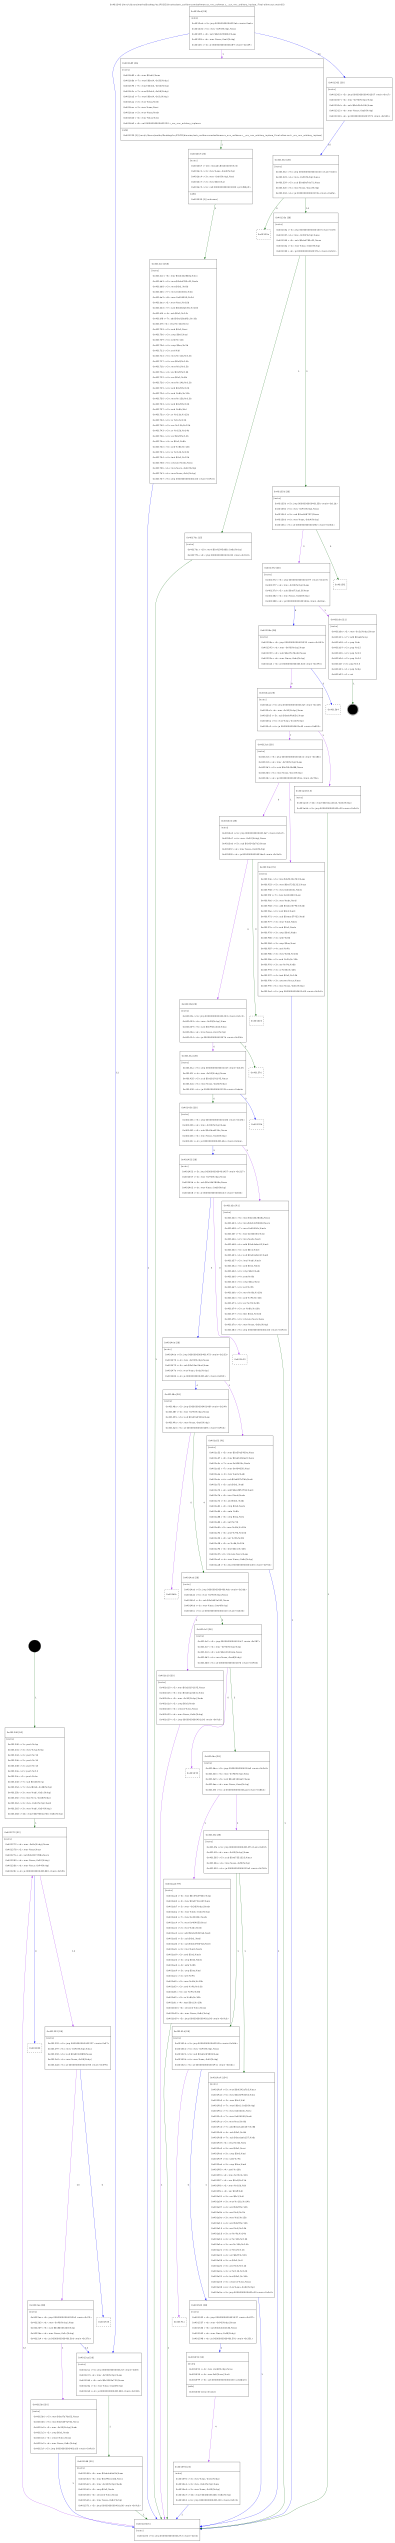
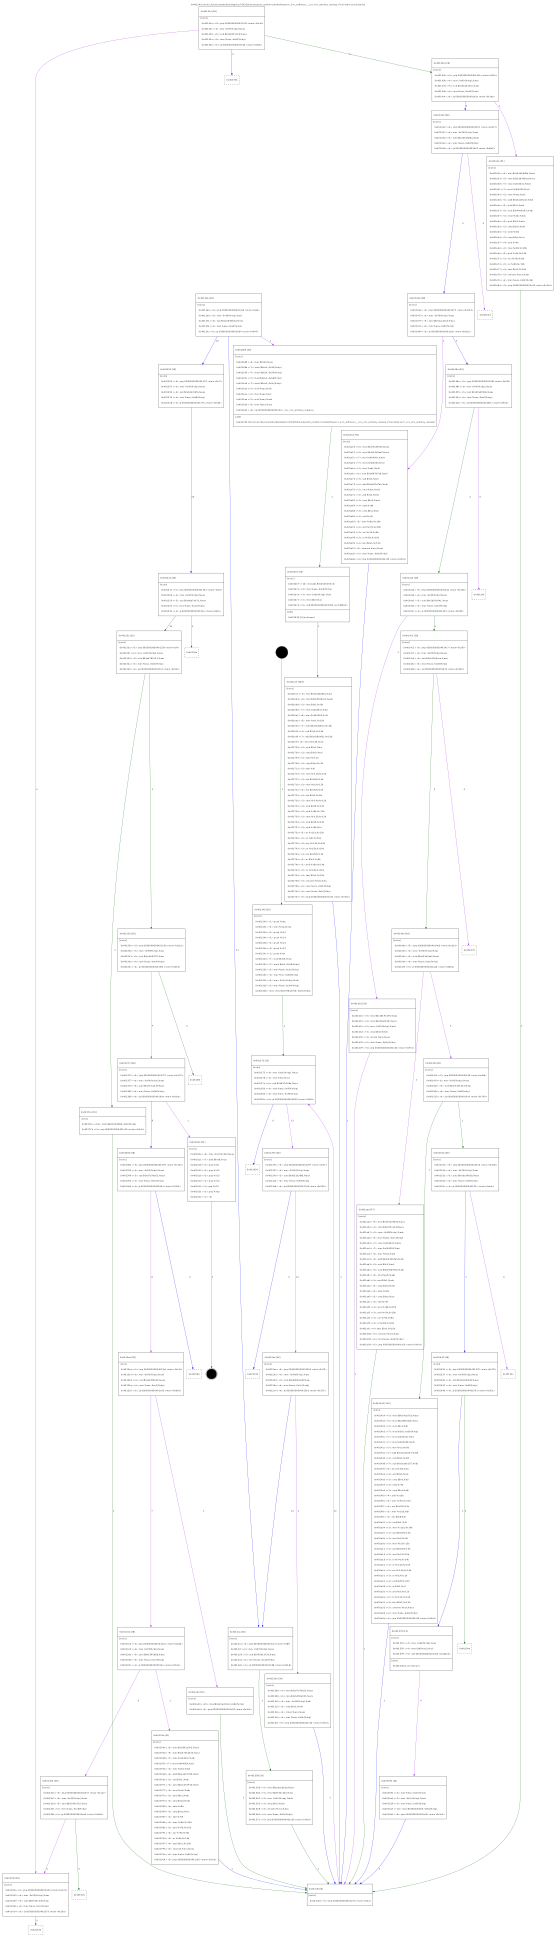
(213, 1046) -> (36, 887)
none -> (465, 1649)
